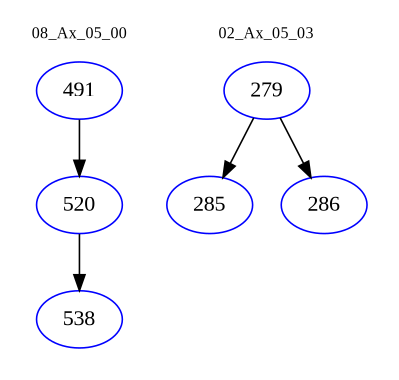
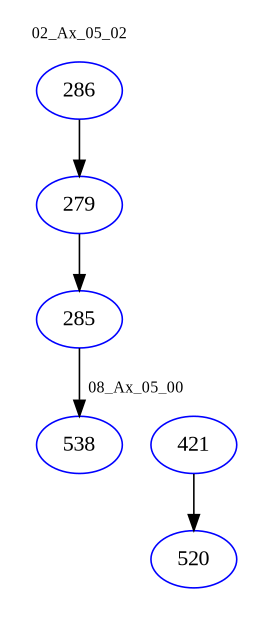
(267, 34) -> (80, 34)
(79, 91) -> (194, 445)
(292, 141) -> (79, 140)
(79, 254) -> (79, 383)
